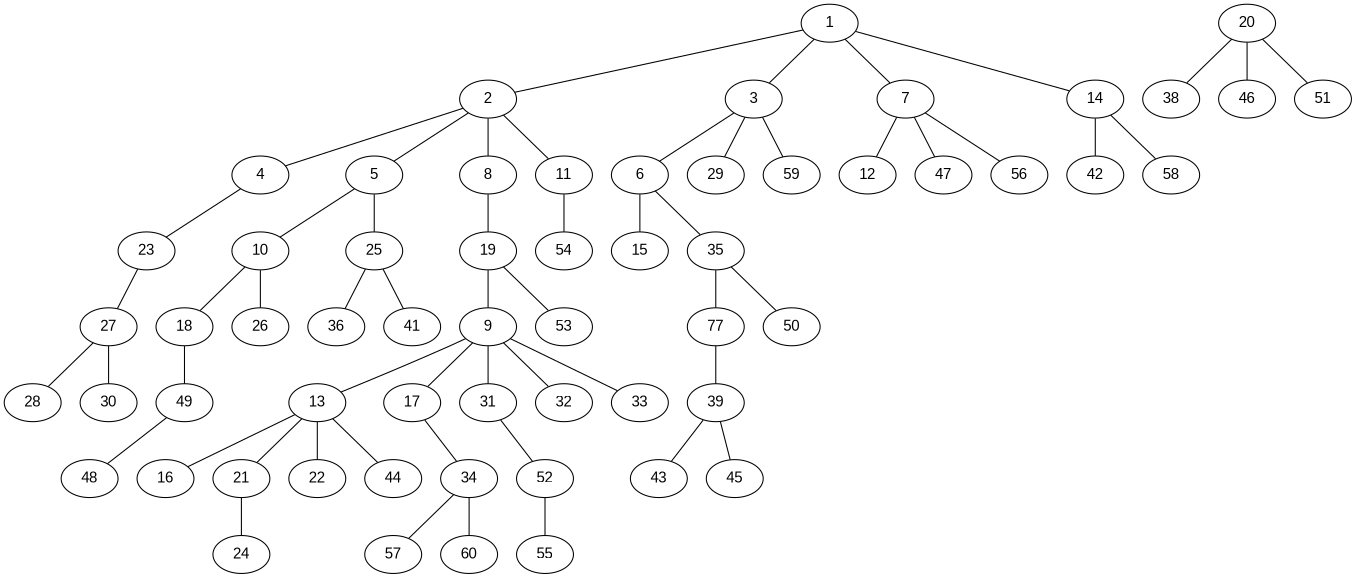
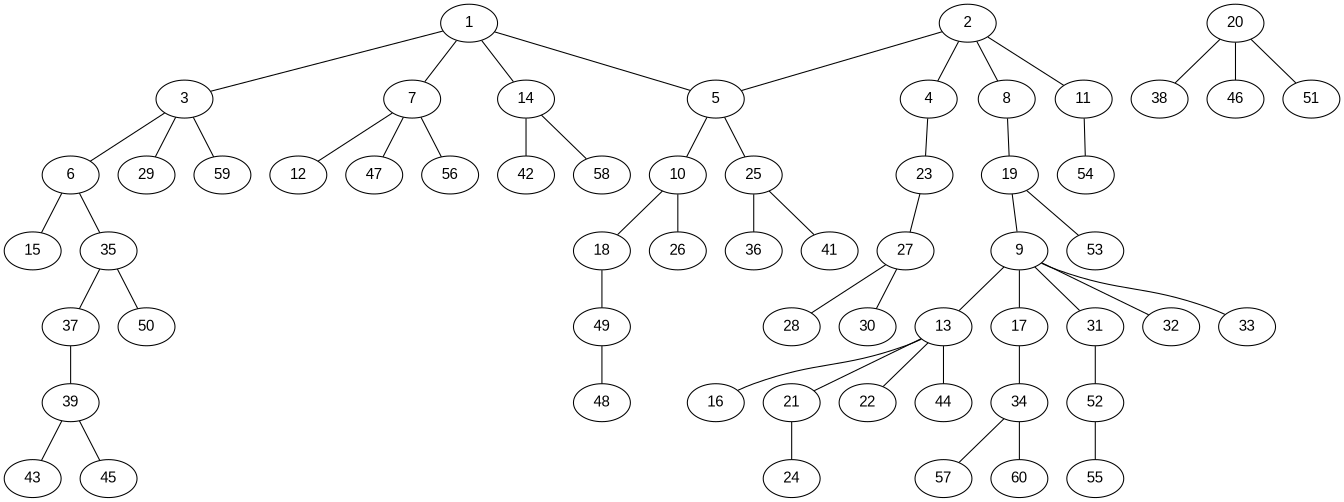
(659, 61) -> (592, 61)
(716, 327) -> (71, 327)
